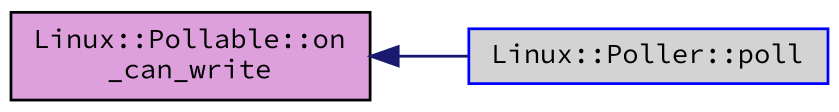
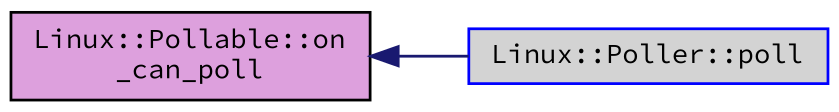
(191, 56) -> (191, 56)
